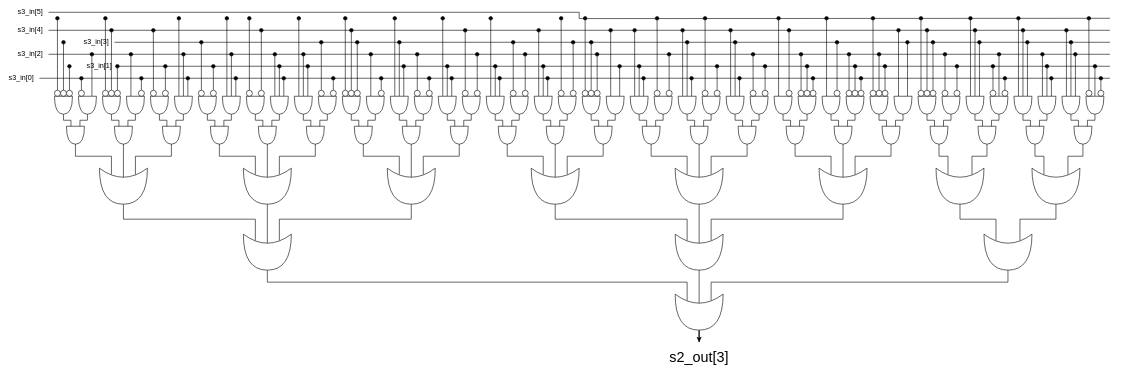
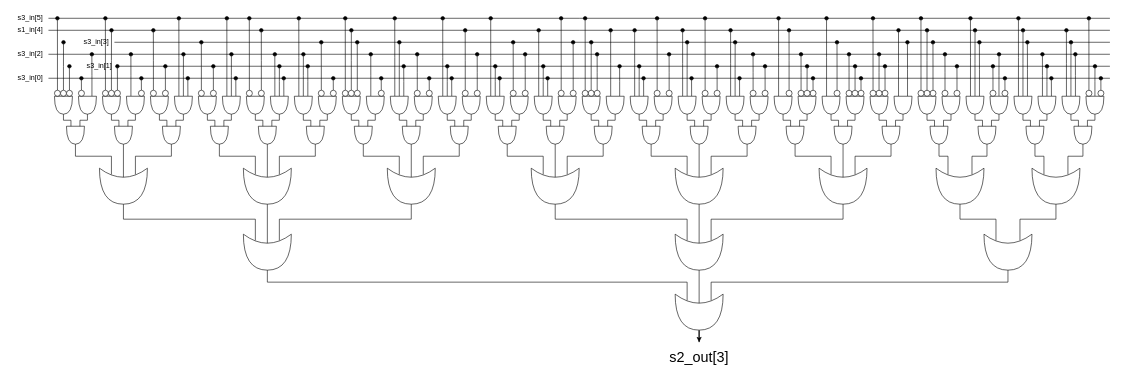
(30, 12) -> (30, 18)
(30, 30) -> (30, 30)
(21, 78) -> (30, 78)
